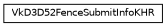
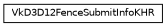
(83, 13) -> (83, 13)
